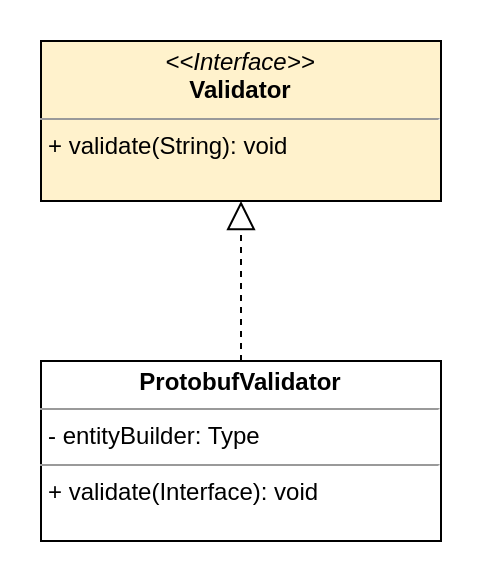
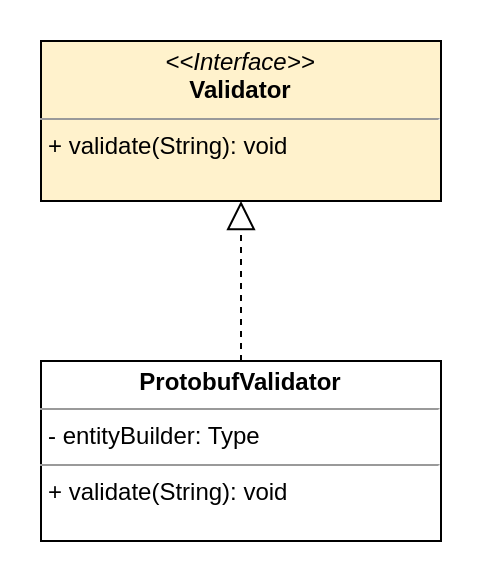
(204, 404) -> (180, 404)
